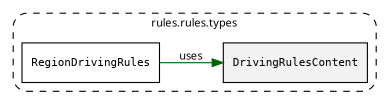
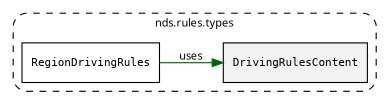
(195, 24) -> (195, 24)
